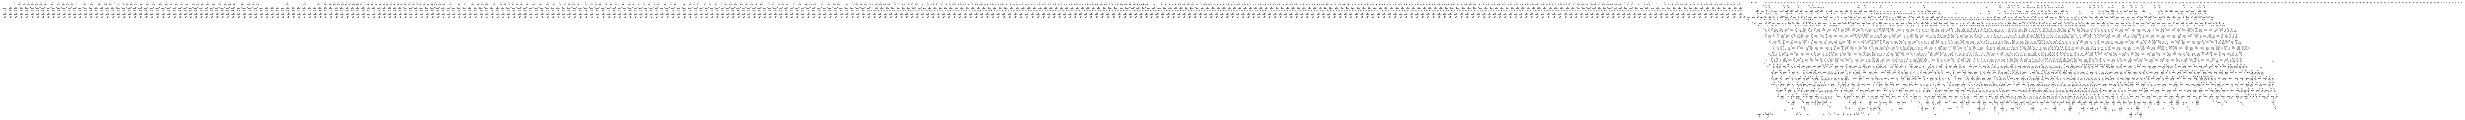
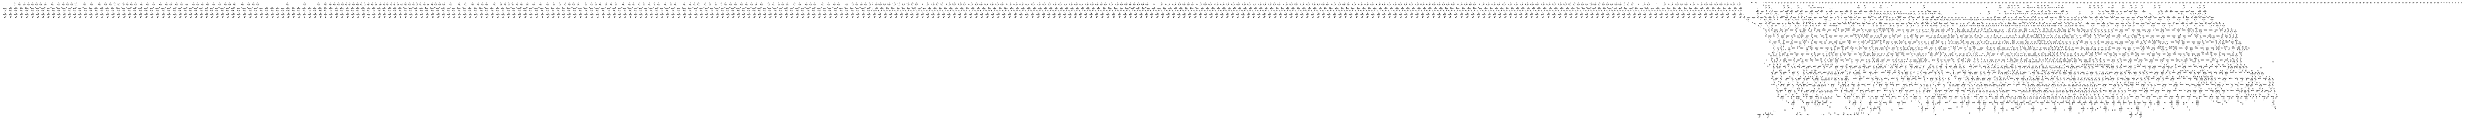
(2083, 24) -> none
